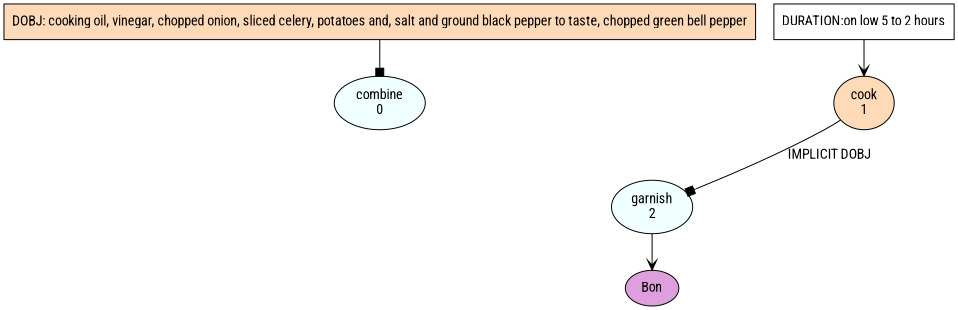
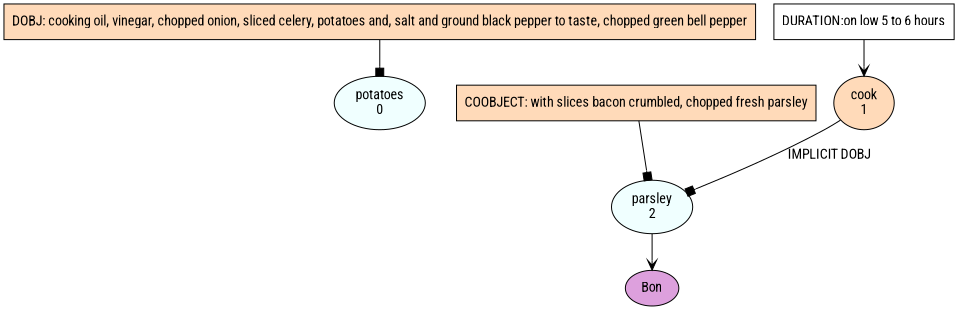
(864, 22) -> (864, 22)
(380, 103) -> (380, 103)
none -> (636, 103)
(652, 207) -> (652, 207)
